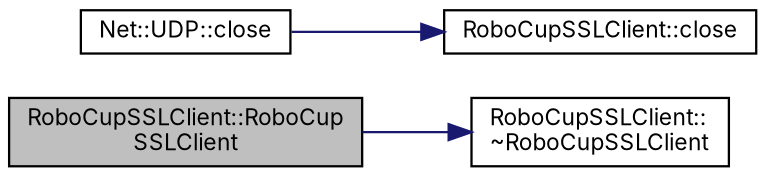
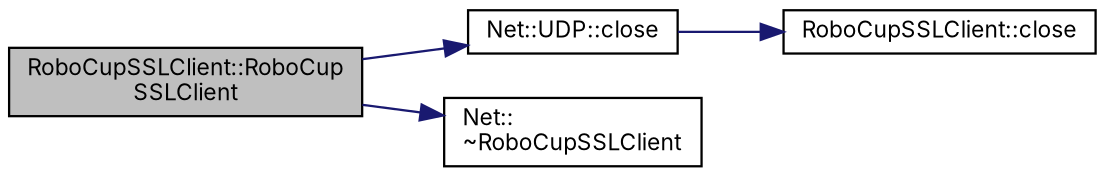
none -> (404, 54)
(600, 132) -> (573, 132)
